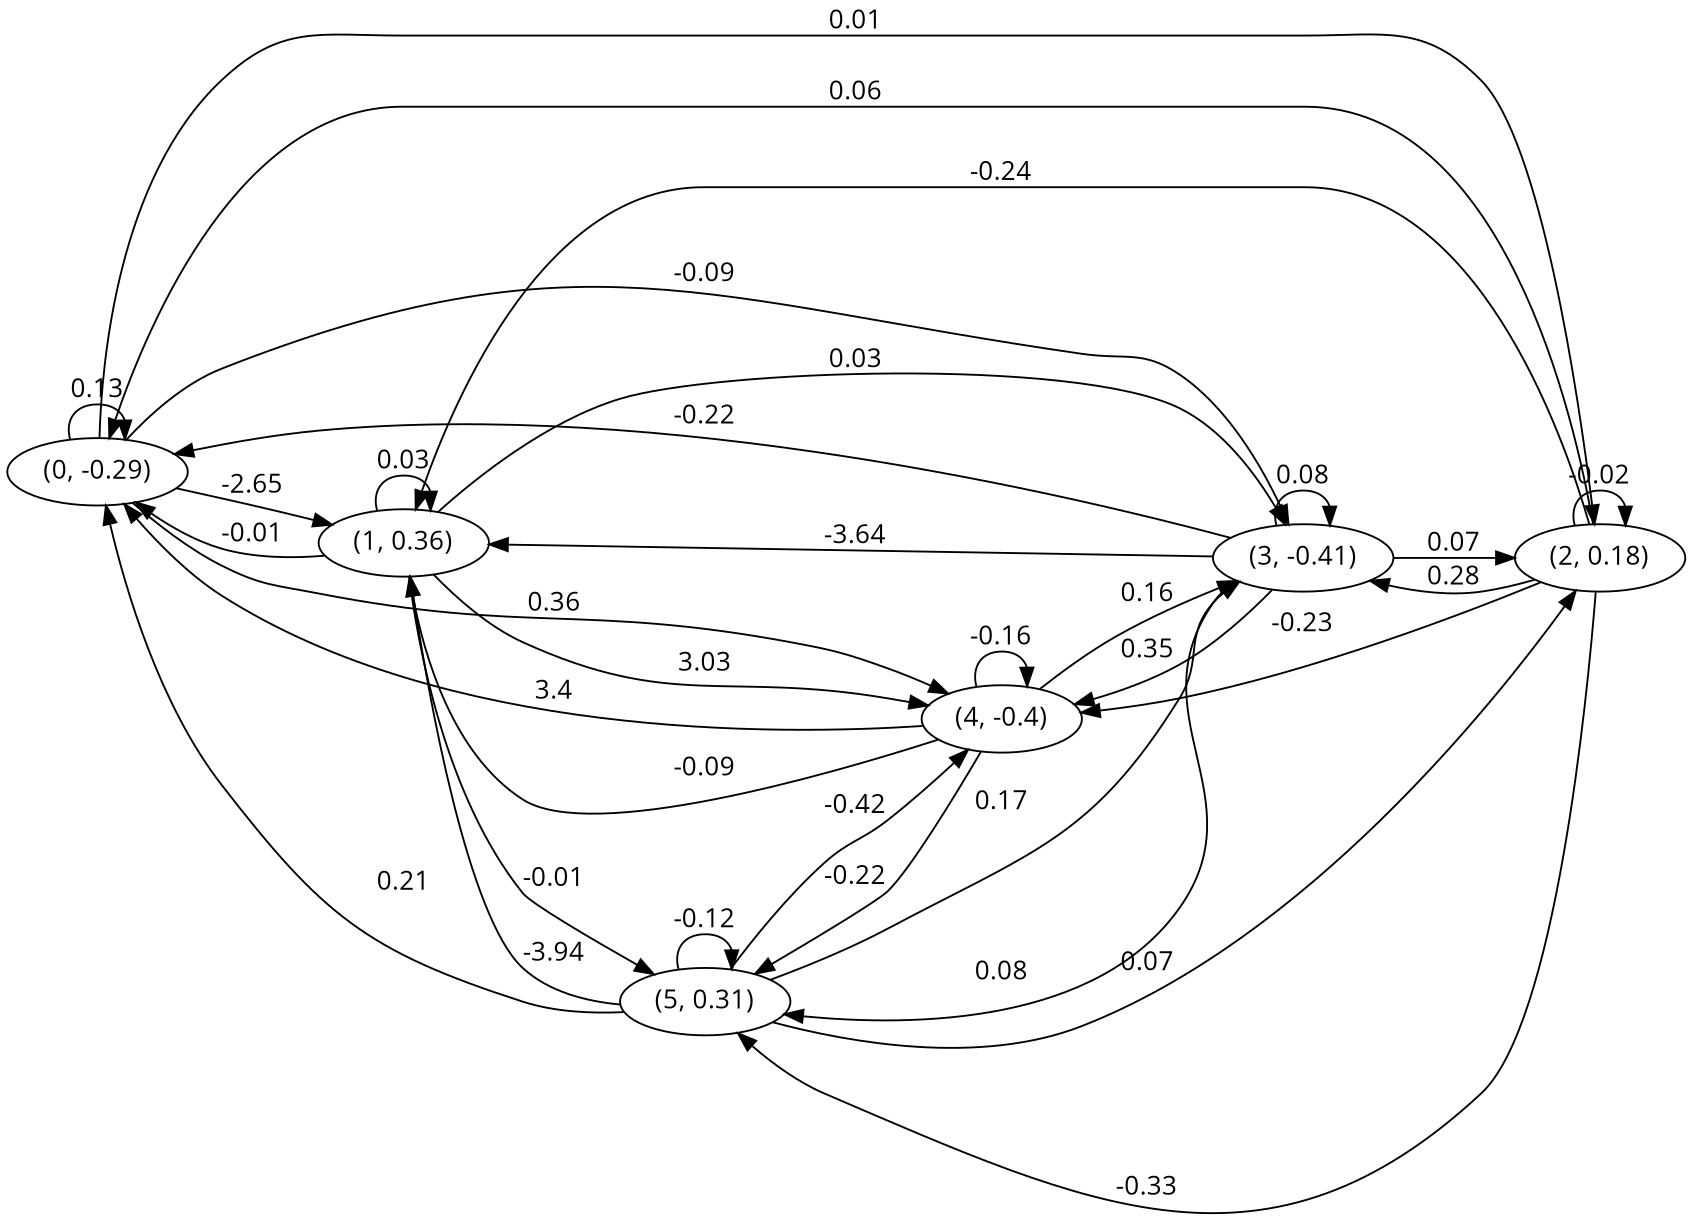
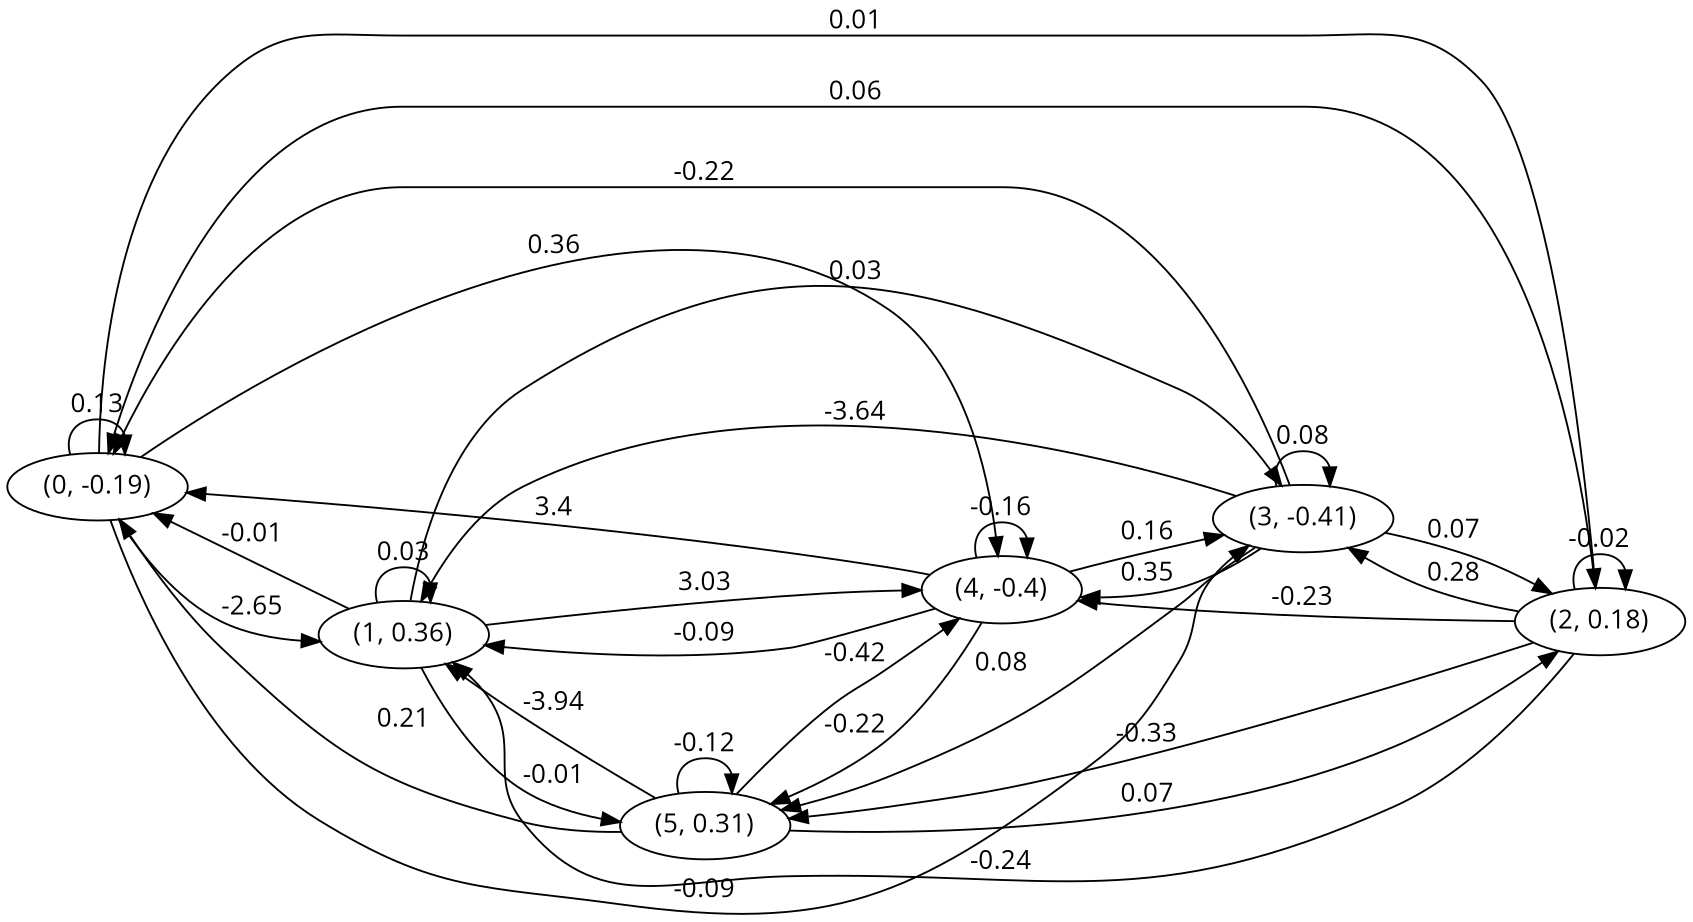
(98, 472) -> (98, 487)
(1049, 841) -> none
